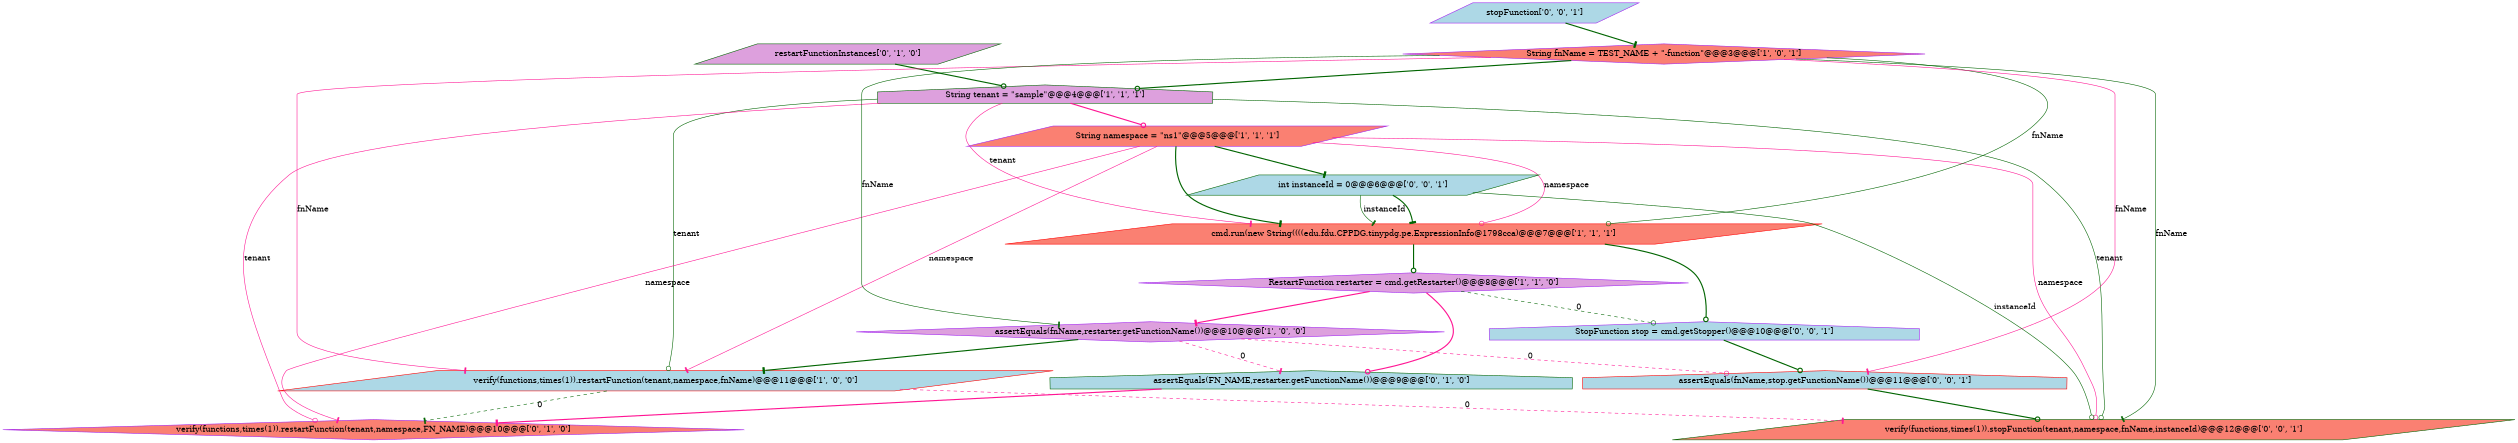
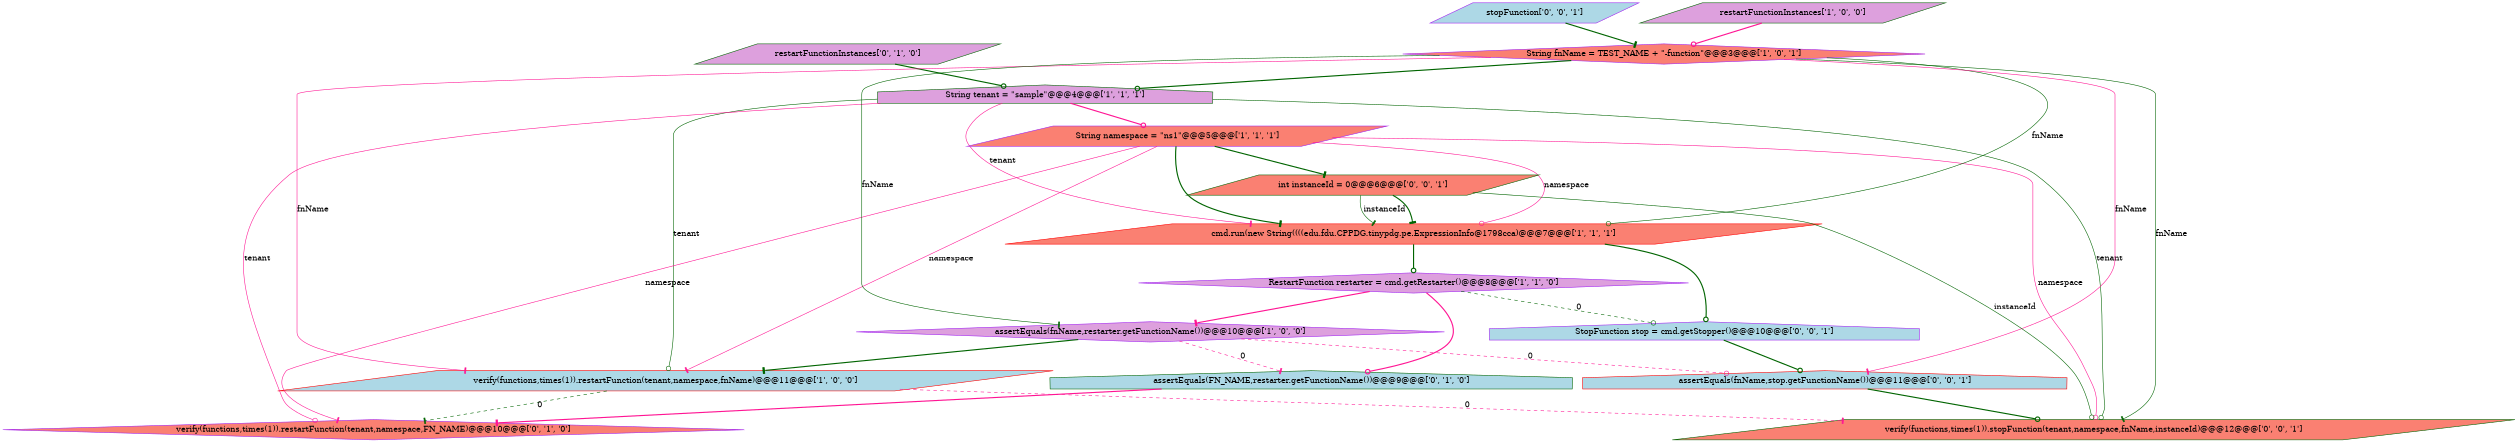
none -> (1793, 13)
(1363, 185) -> (1363, 185)
